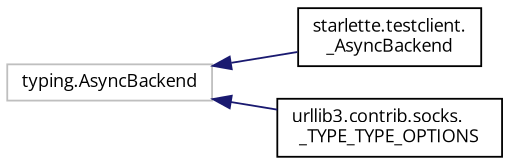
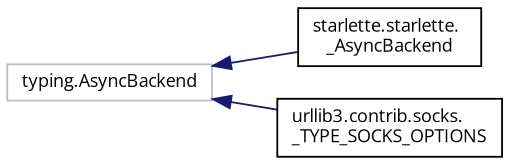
(390, 37) -> (390, 37)
(390, 128) -> (390, 128)
